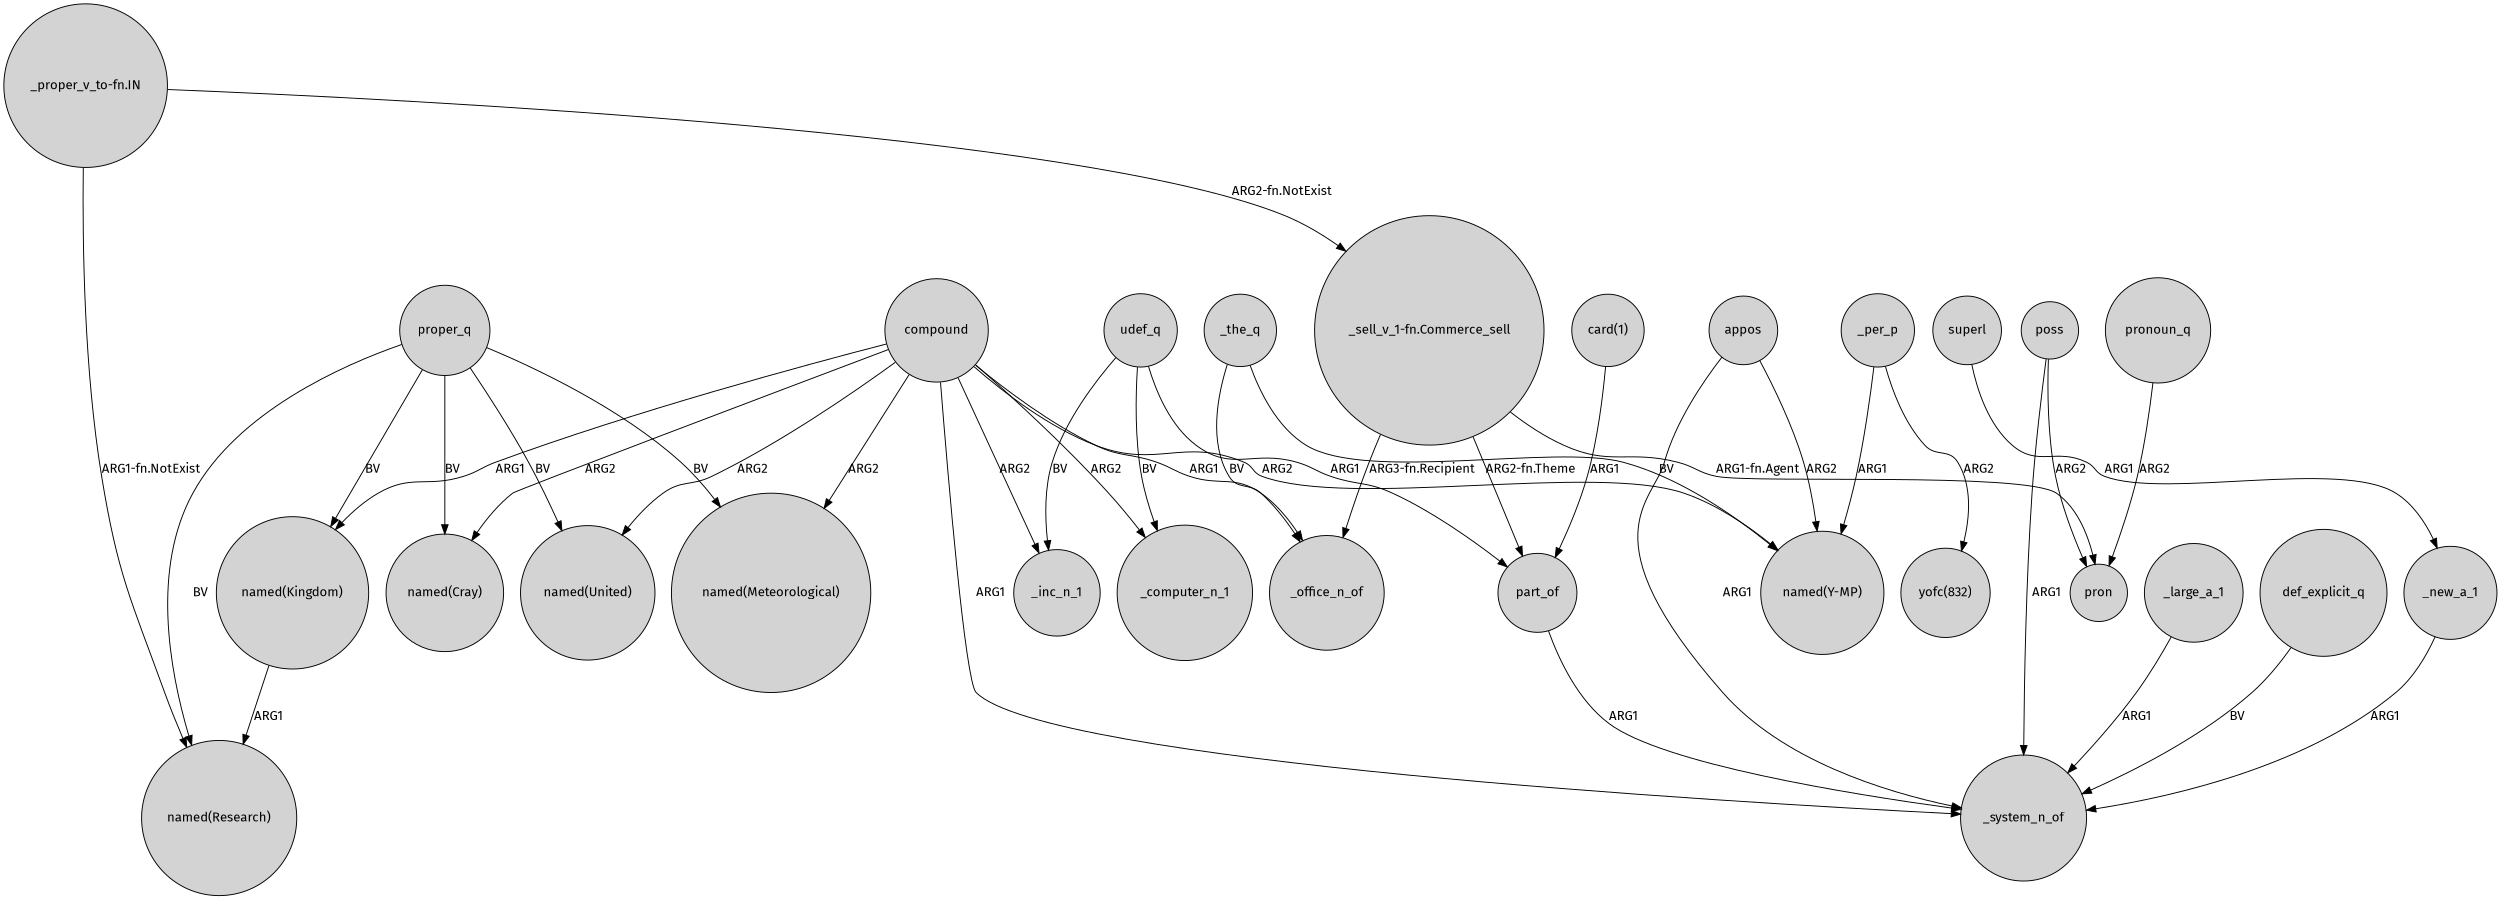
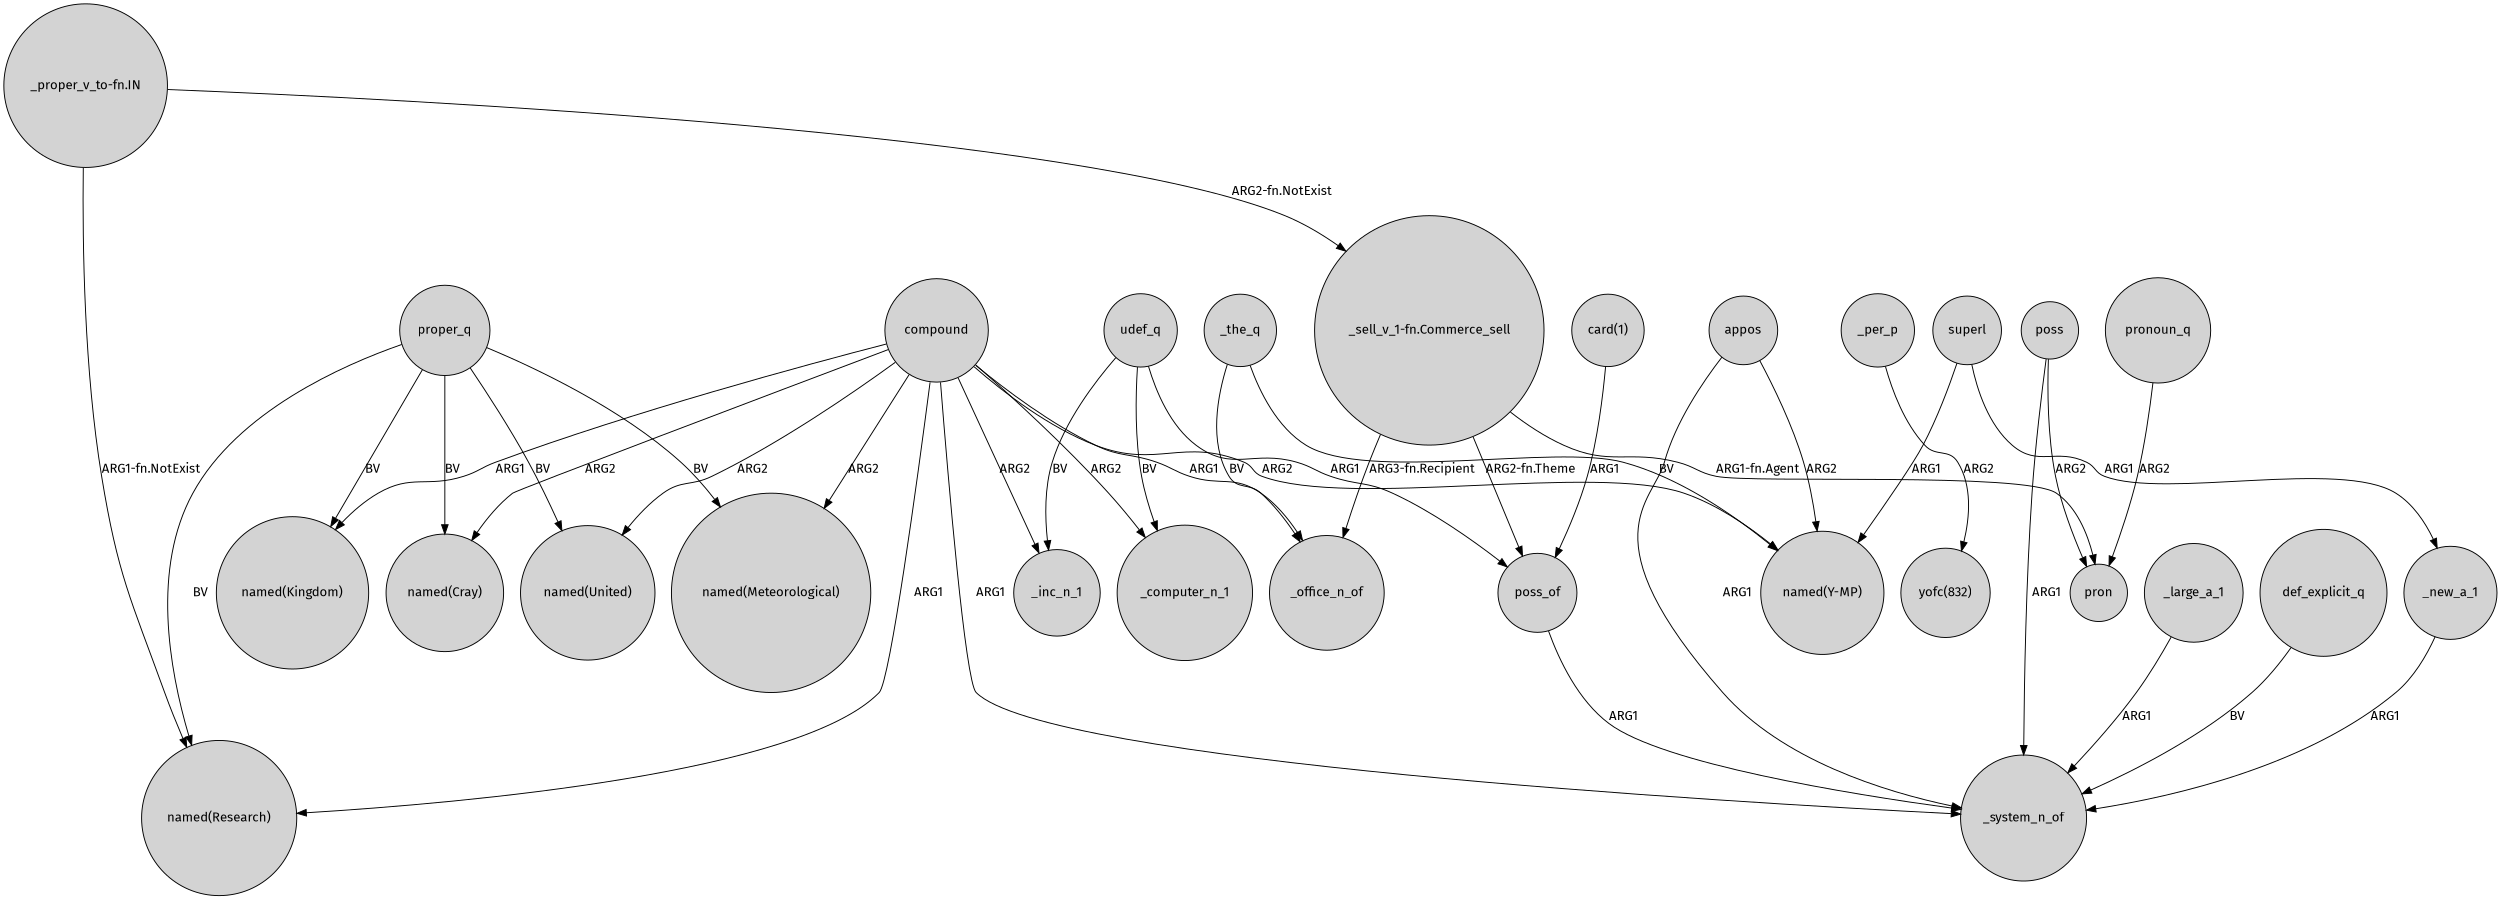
(1862, 446) -> (1918, 453)
(1537, 593) -> (1537, 593)
(257, 700) -> (755, 750)
